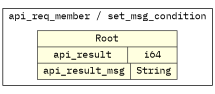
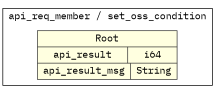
(108, 17) -> (108, 17)
